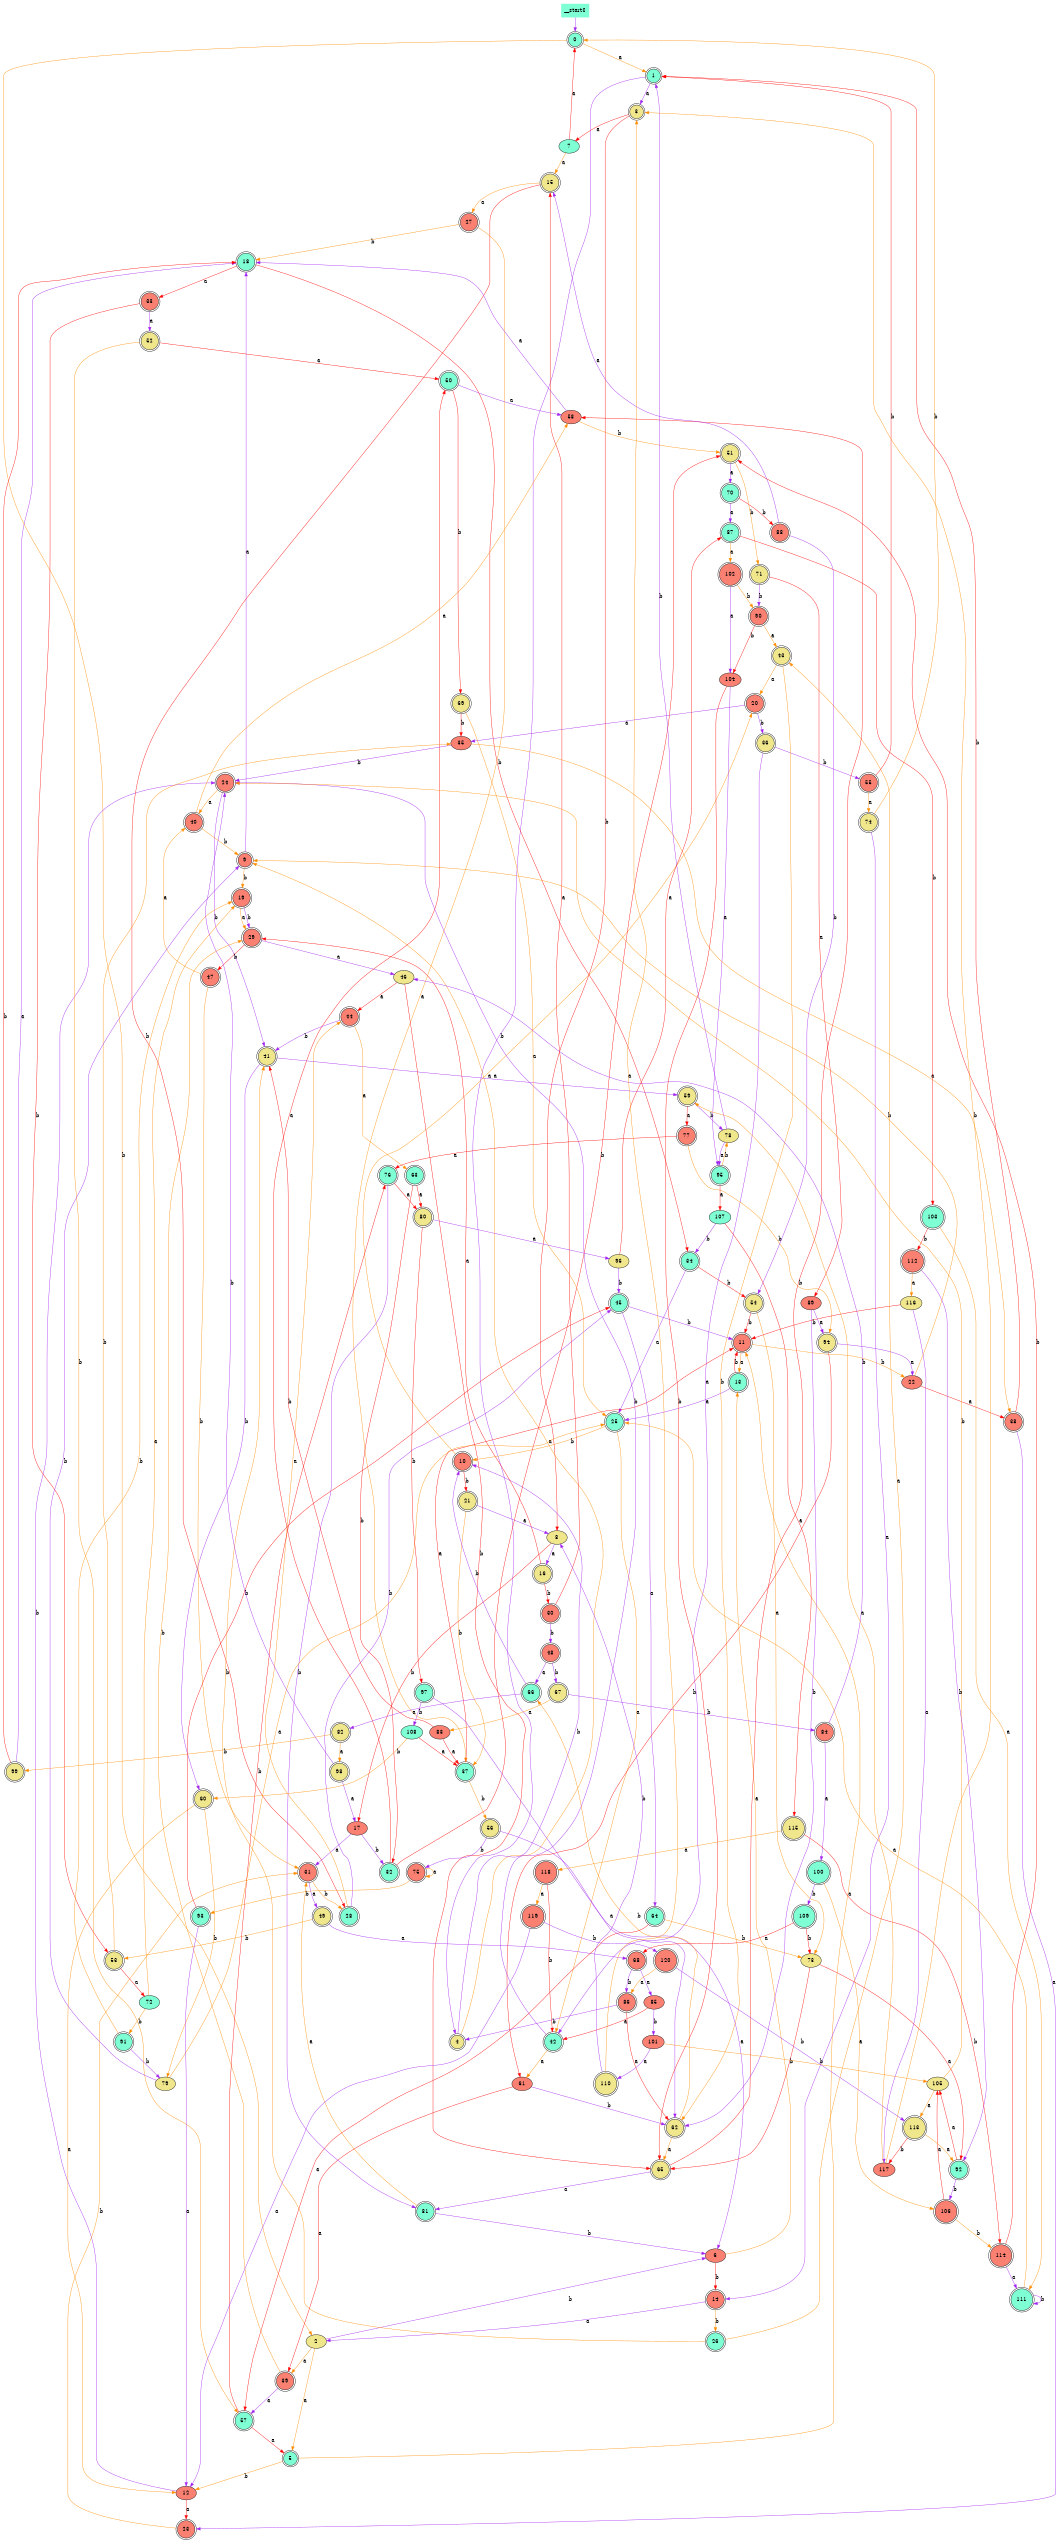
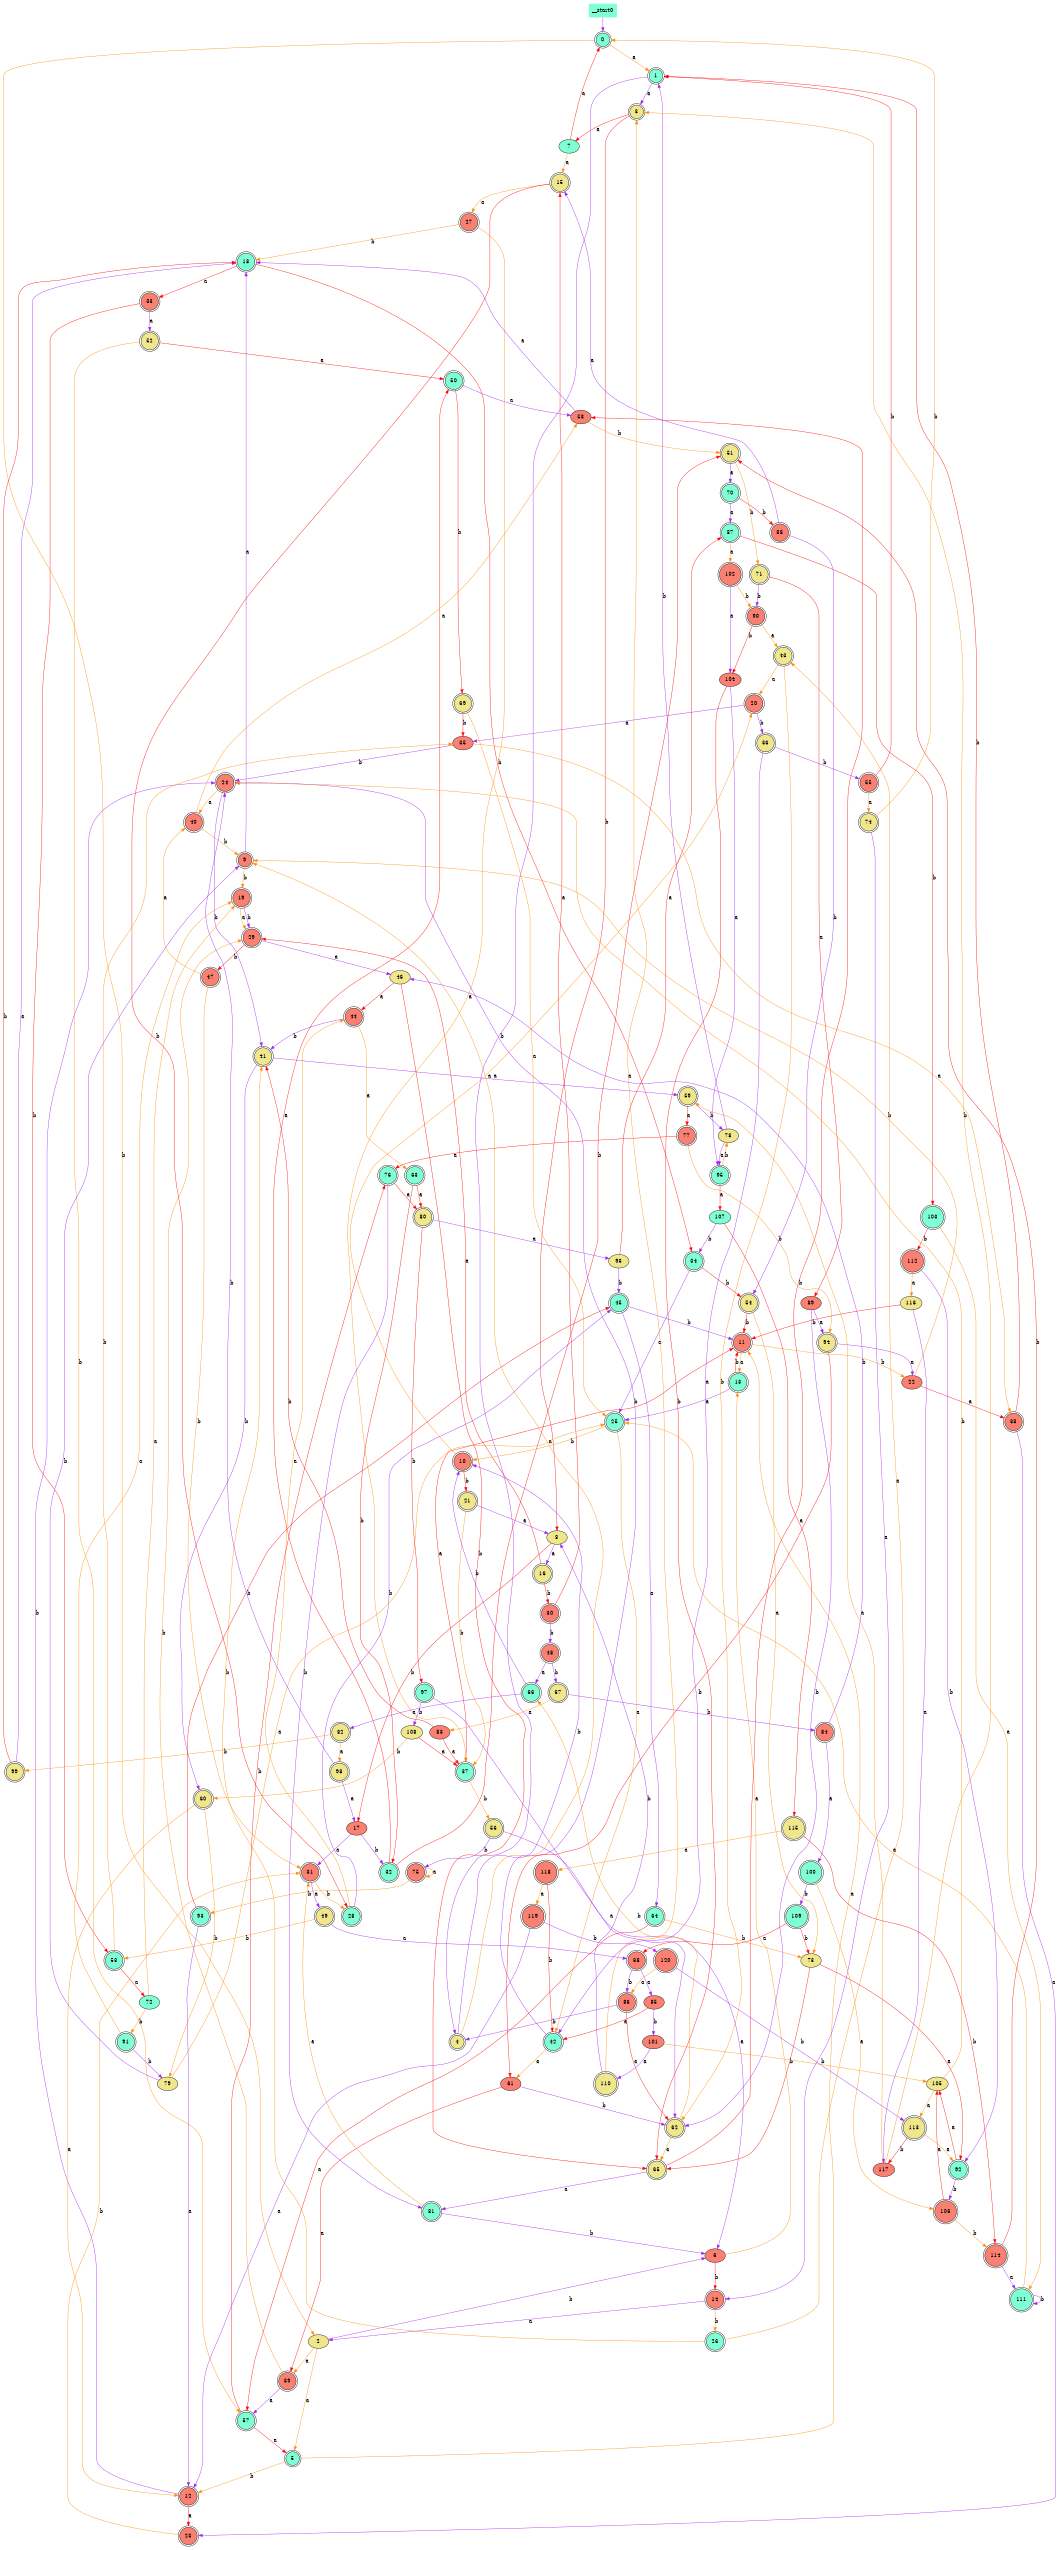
(141, 1462) -> (141, 1462)
(412, 1732) -> (412, 1732)
(114, 1961) -> (114, 1961)
(186, 2493) -> (188, 2496)
